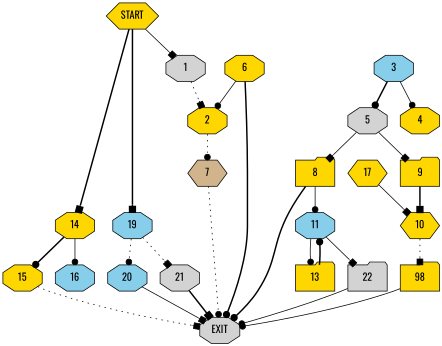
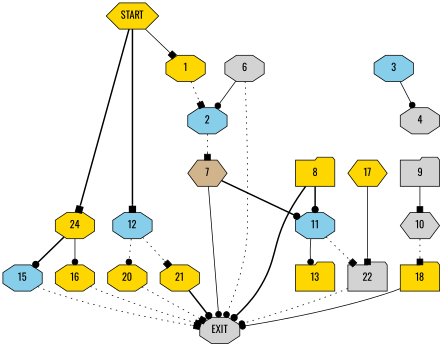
(186, 68) -> (186, 68)
(245, 68) -> (245, 68)
(207, 121) -> (207, 121)
(368, 121) -> none
(420, 121) -> (420, 121)
(207, 143) -> (207, 143)
(420, 173) -> (420, 173)
(420, 196) -> (420, 196)
(315, 197) -> (315, 197)
(391, 197) -> (368, 222)
(247, 198) -> (247, 198)
(75, 226) -> (75, 226)
(132, 226) -> (132, 226)
(420, 226) -> (420, 226)
(338, 248) -> (338, 248)
(213, 249) -> (213, 249)
(320, 255) -> (258, 198)
(23, 278) -> (23, 278)
(75, 278) -> (75, 278)
(127, 278) -> (127, 278)
(180, 278) -> (180, 278)
(420, 278) -> (420, 278)
(170, 302) -> (170, 302)
(198, 302) -> (198, 302)
none -> (142, 306)
(297, 307) -> (297, 307)
